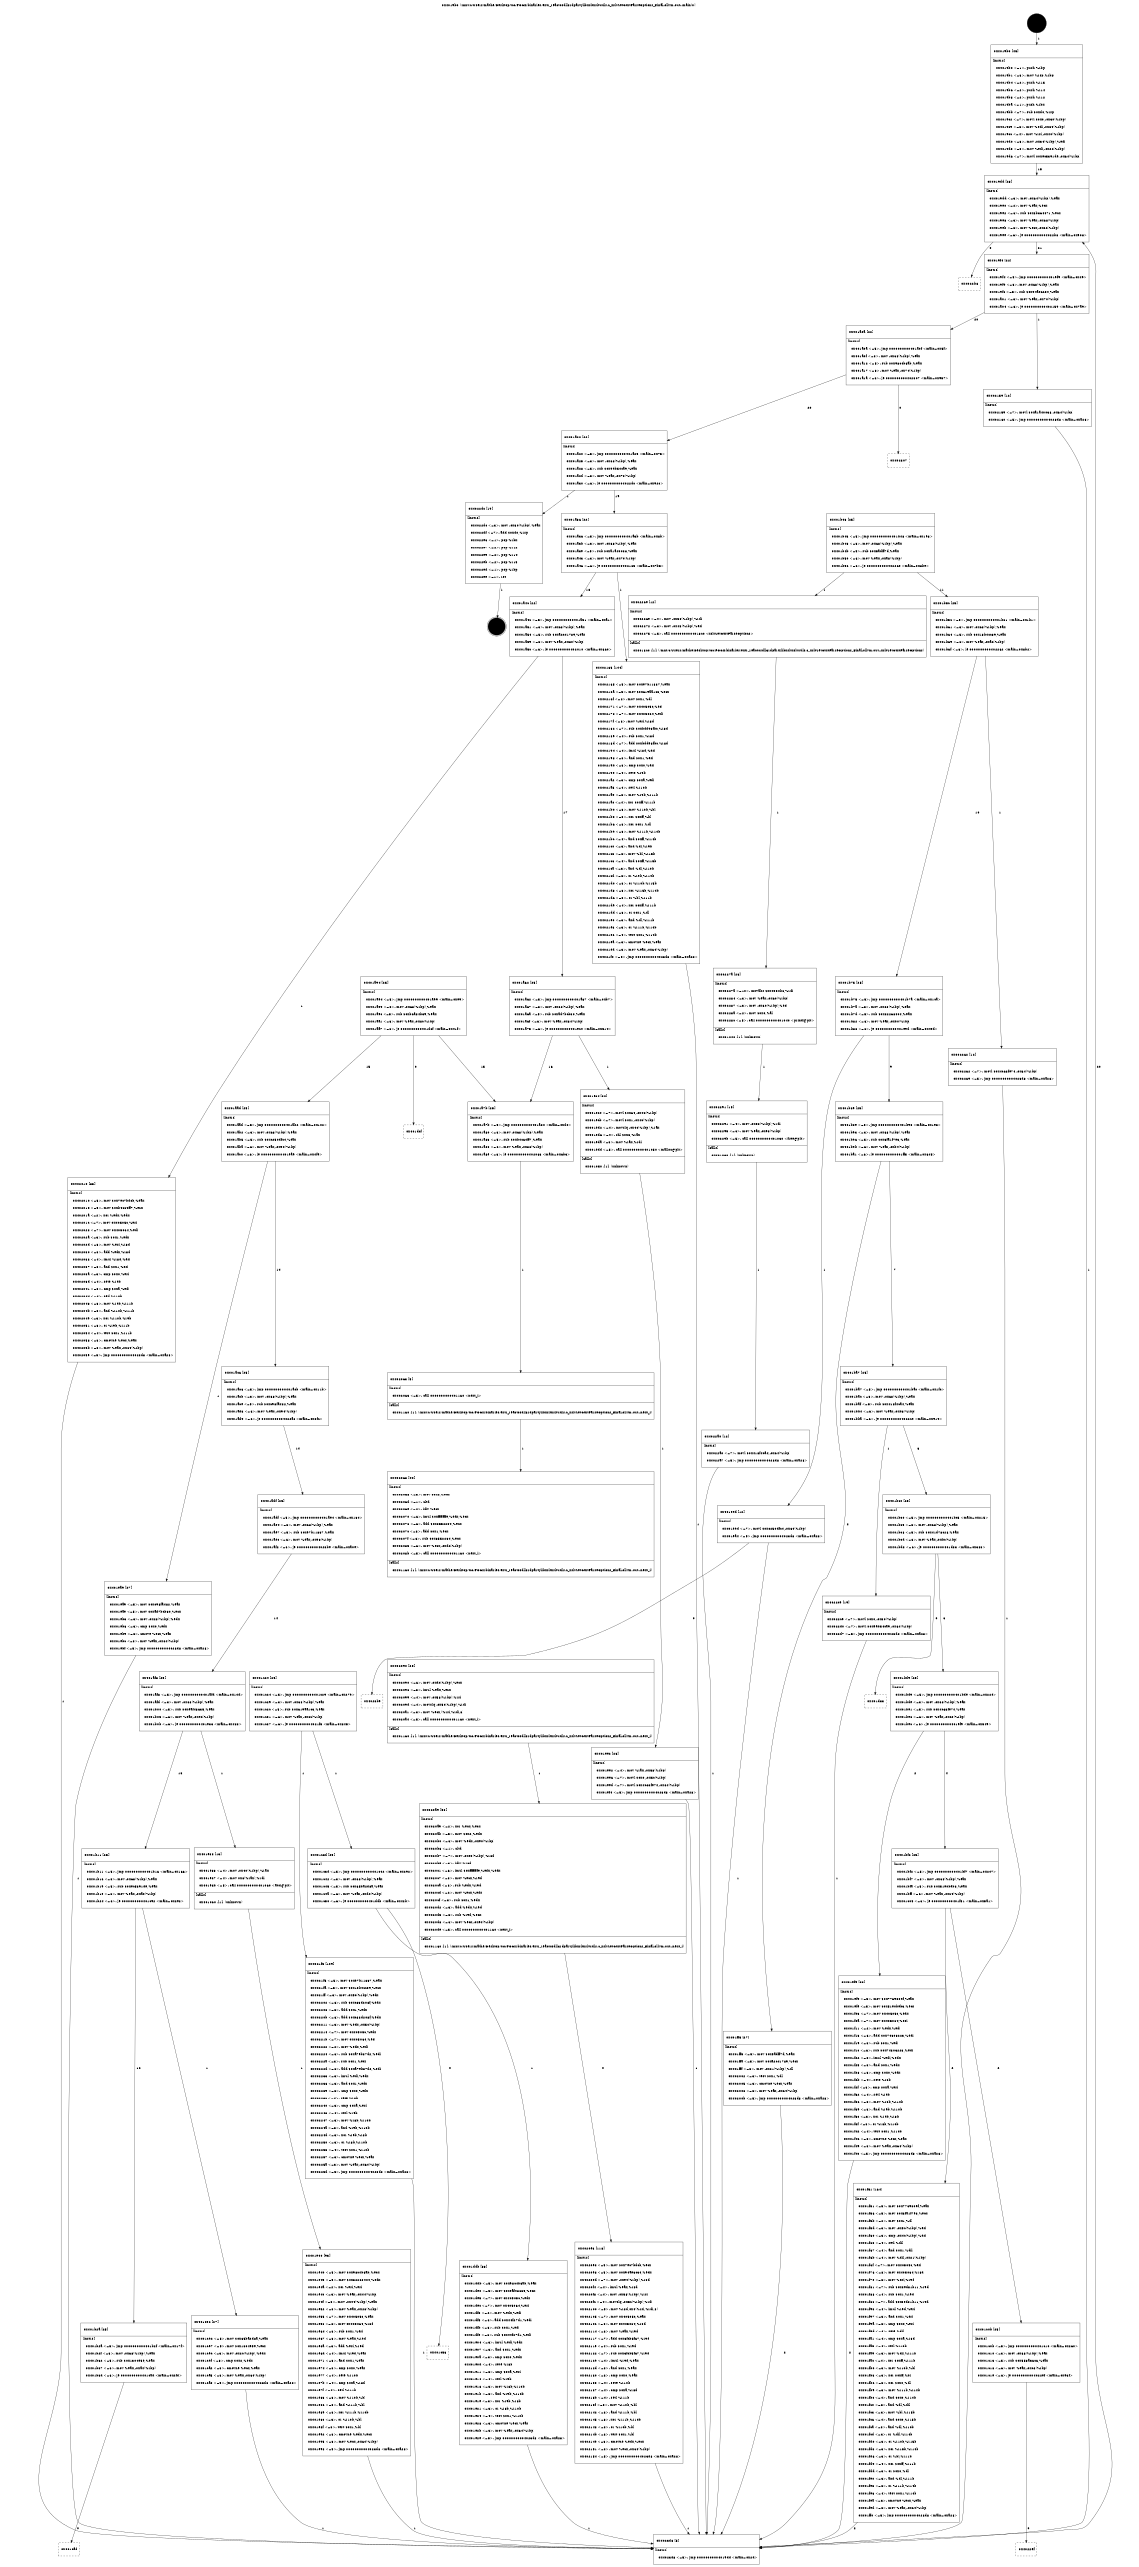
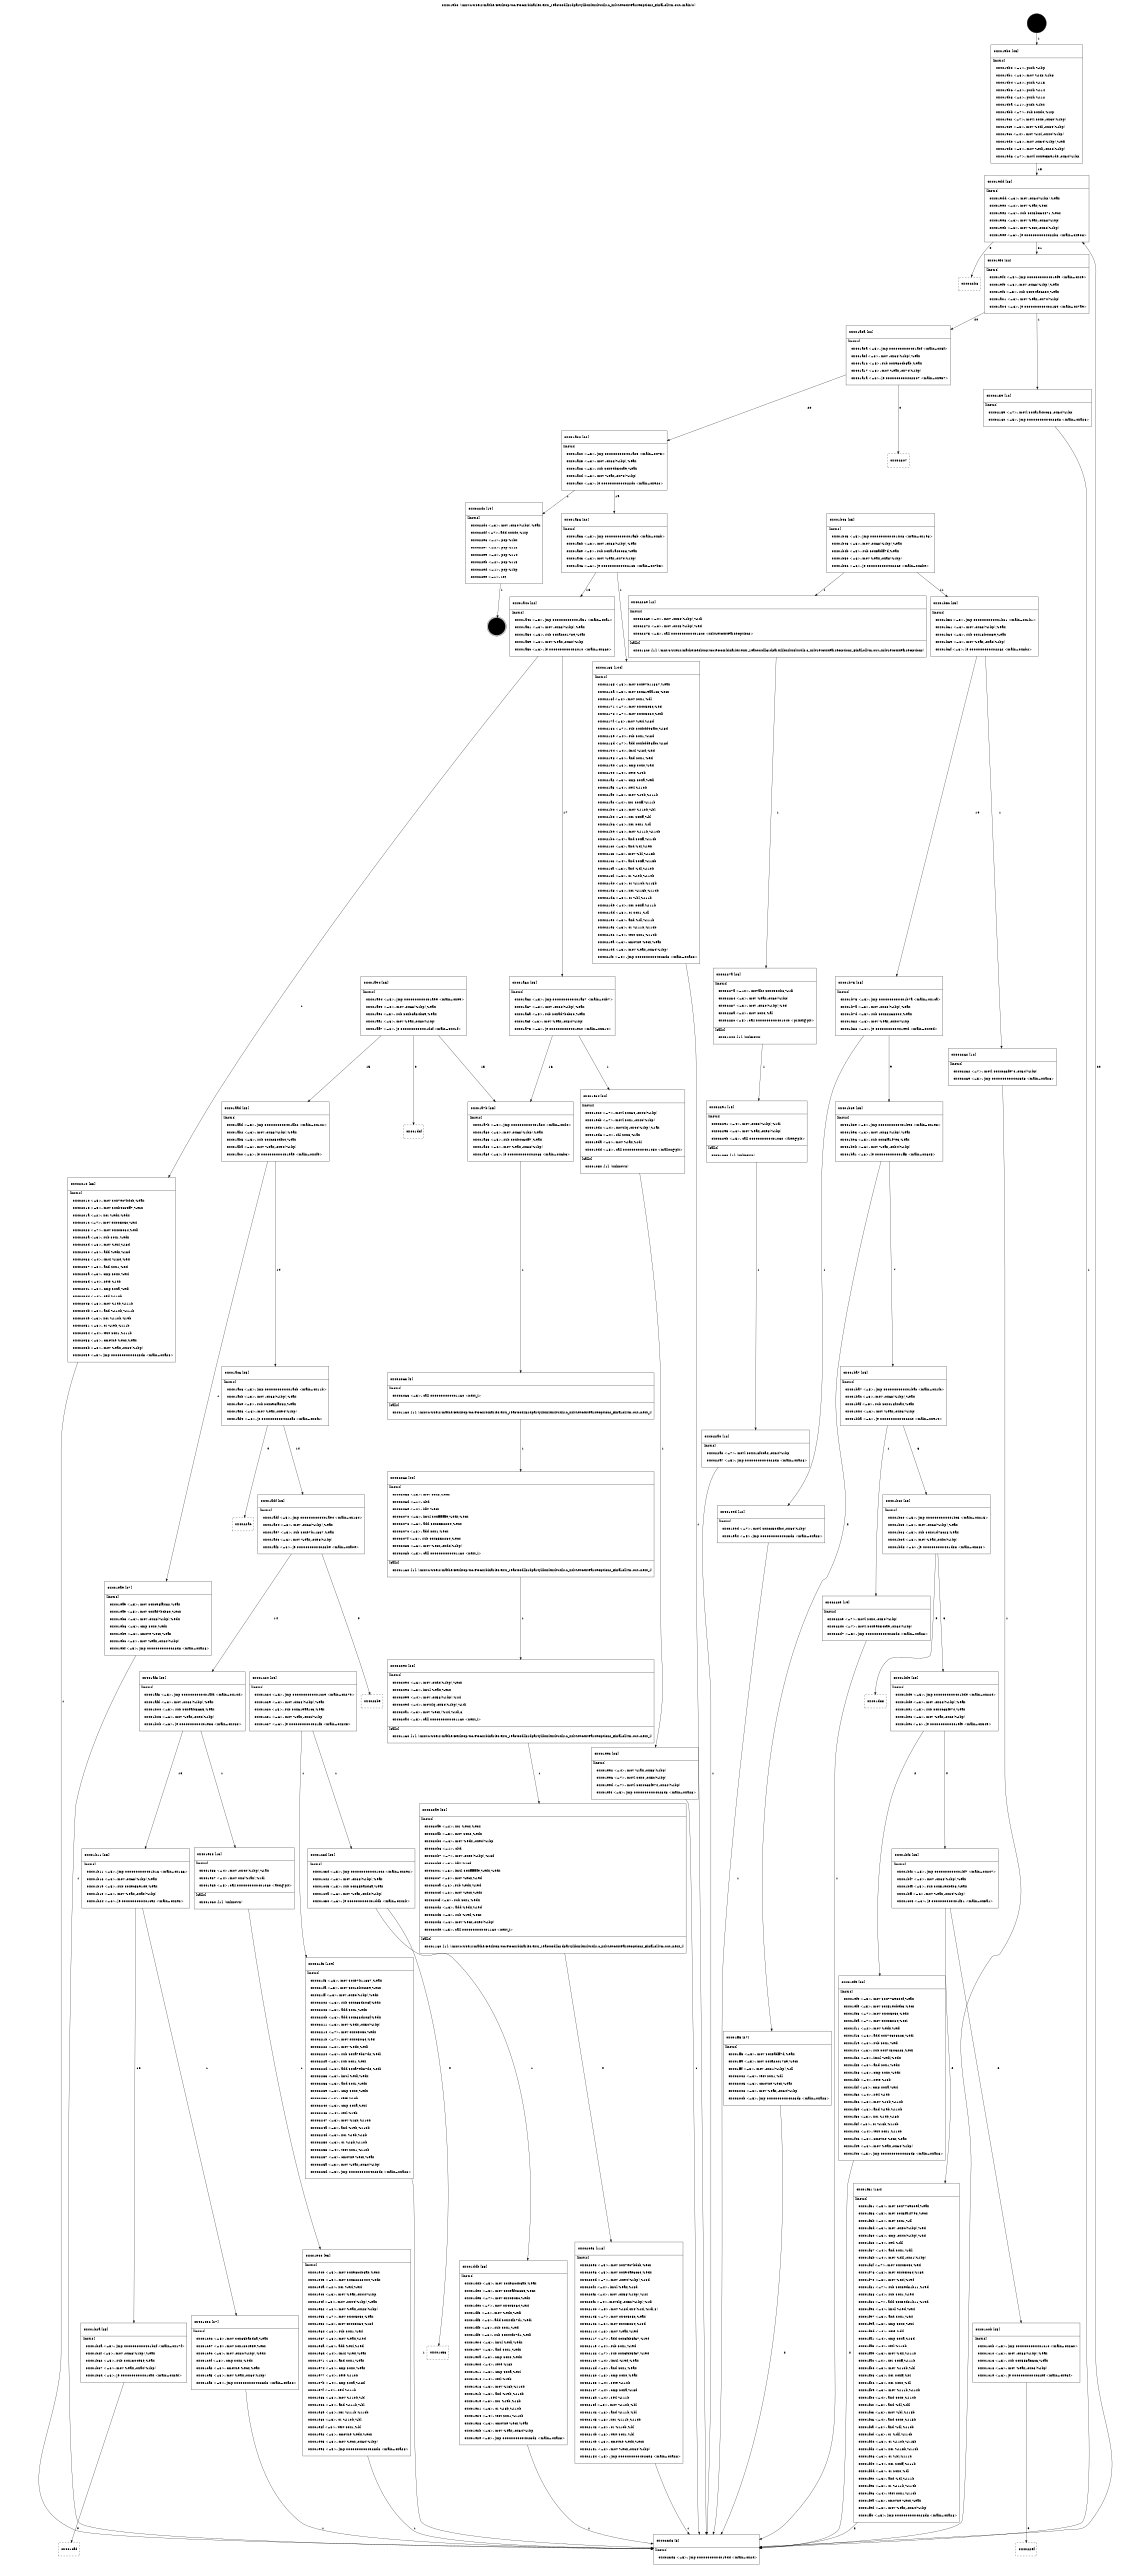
none -> (243, 1524)
none -> (521, 1617)
(562, 1646) -> (346, 1623)
